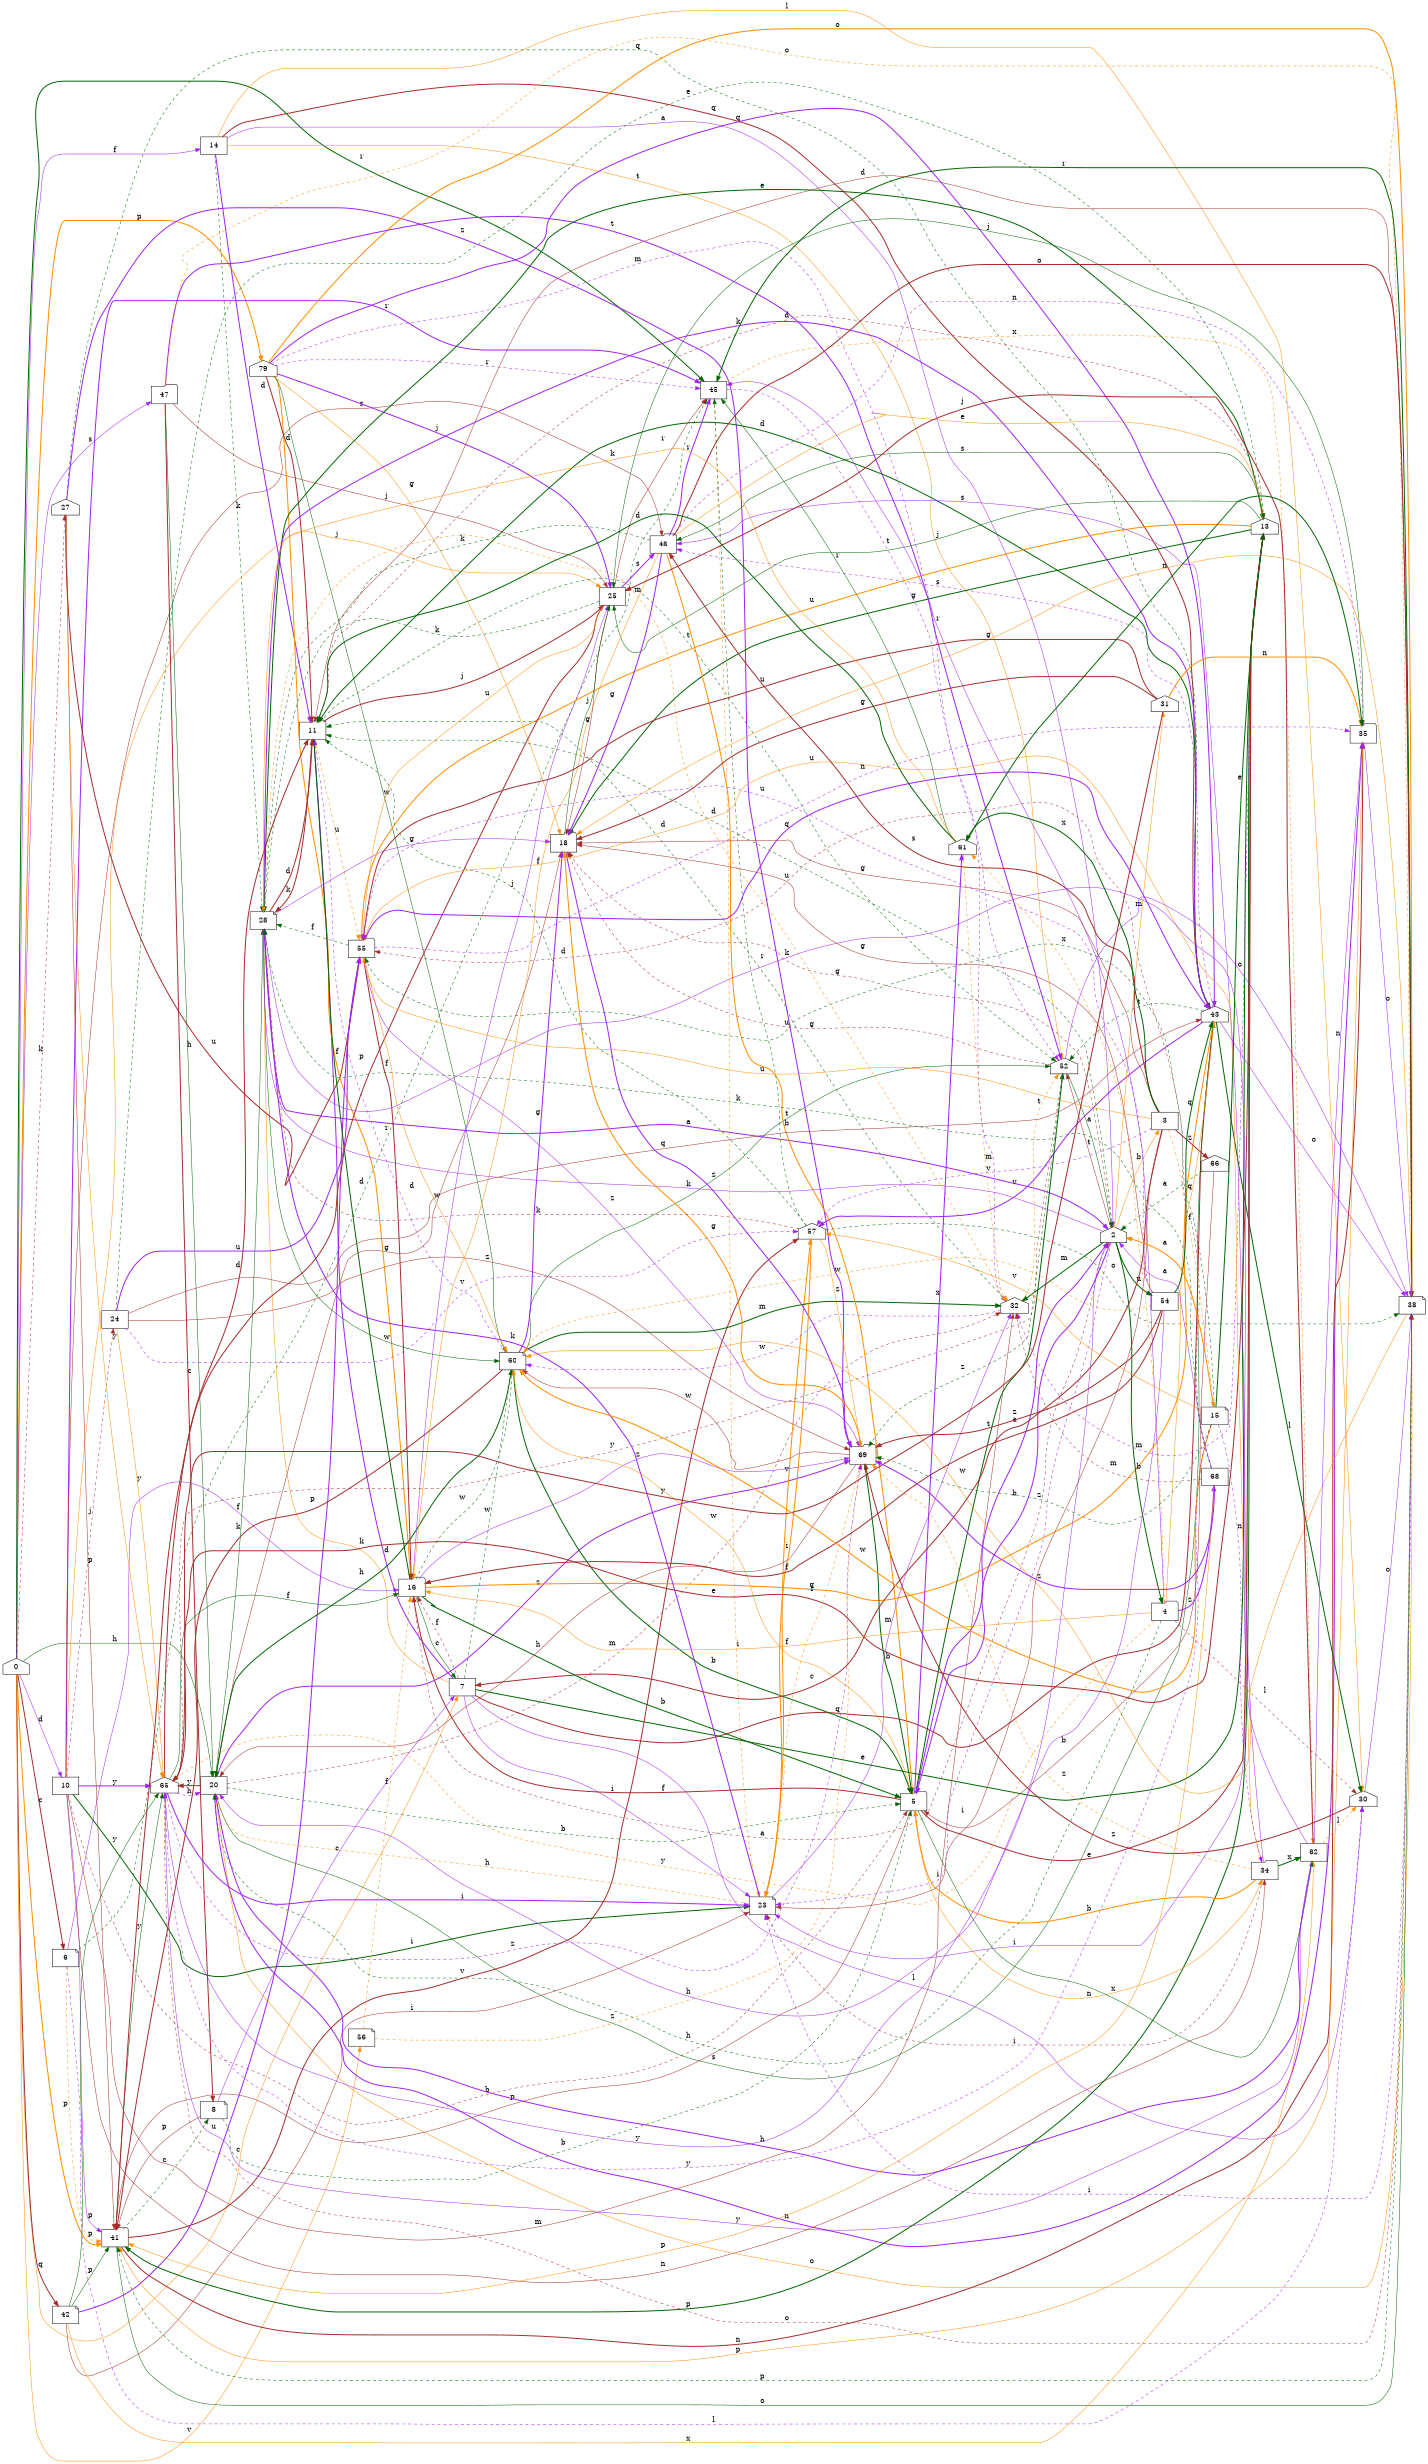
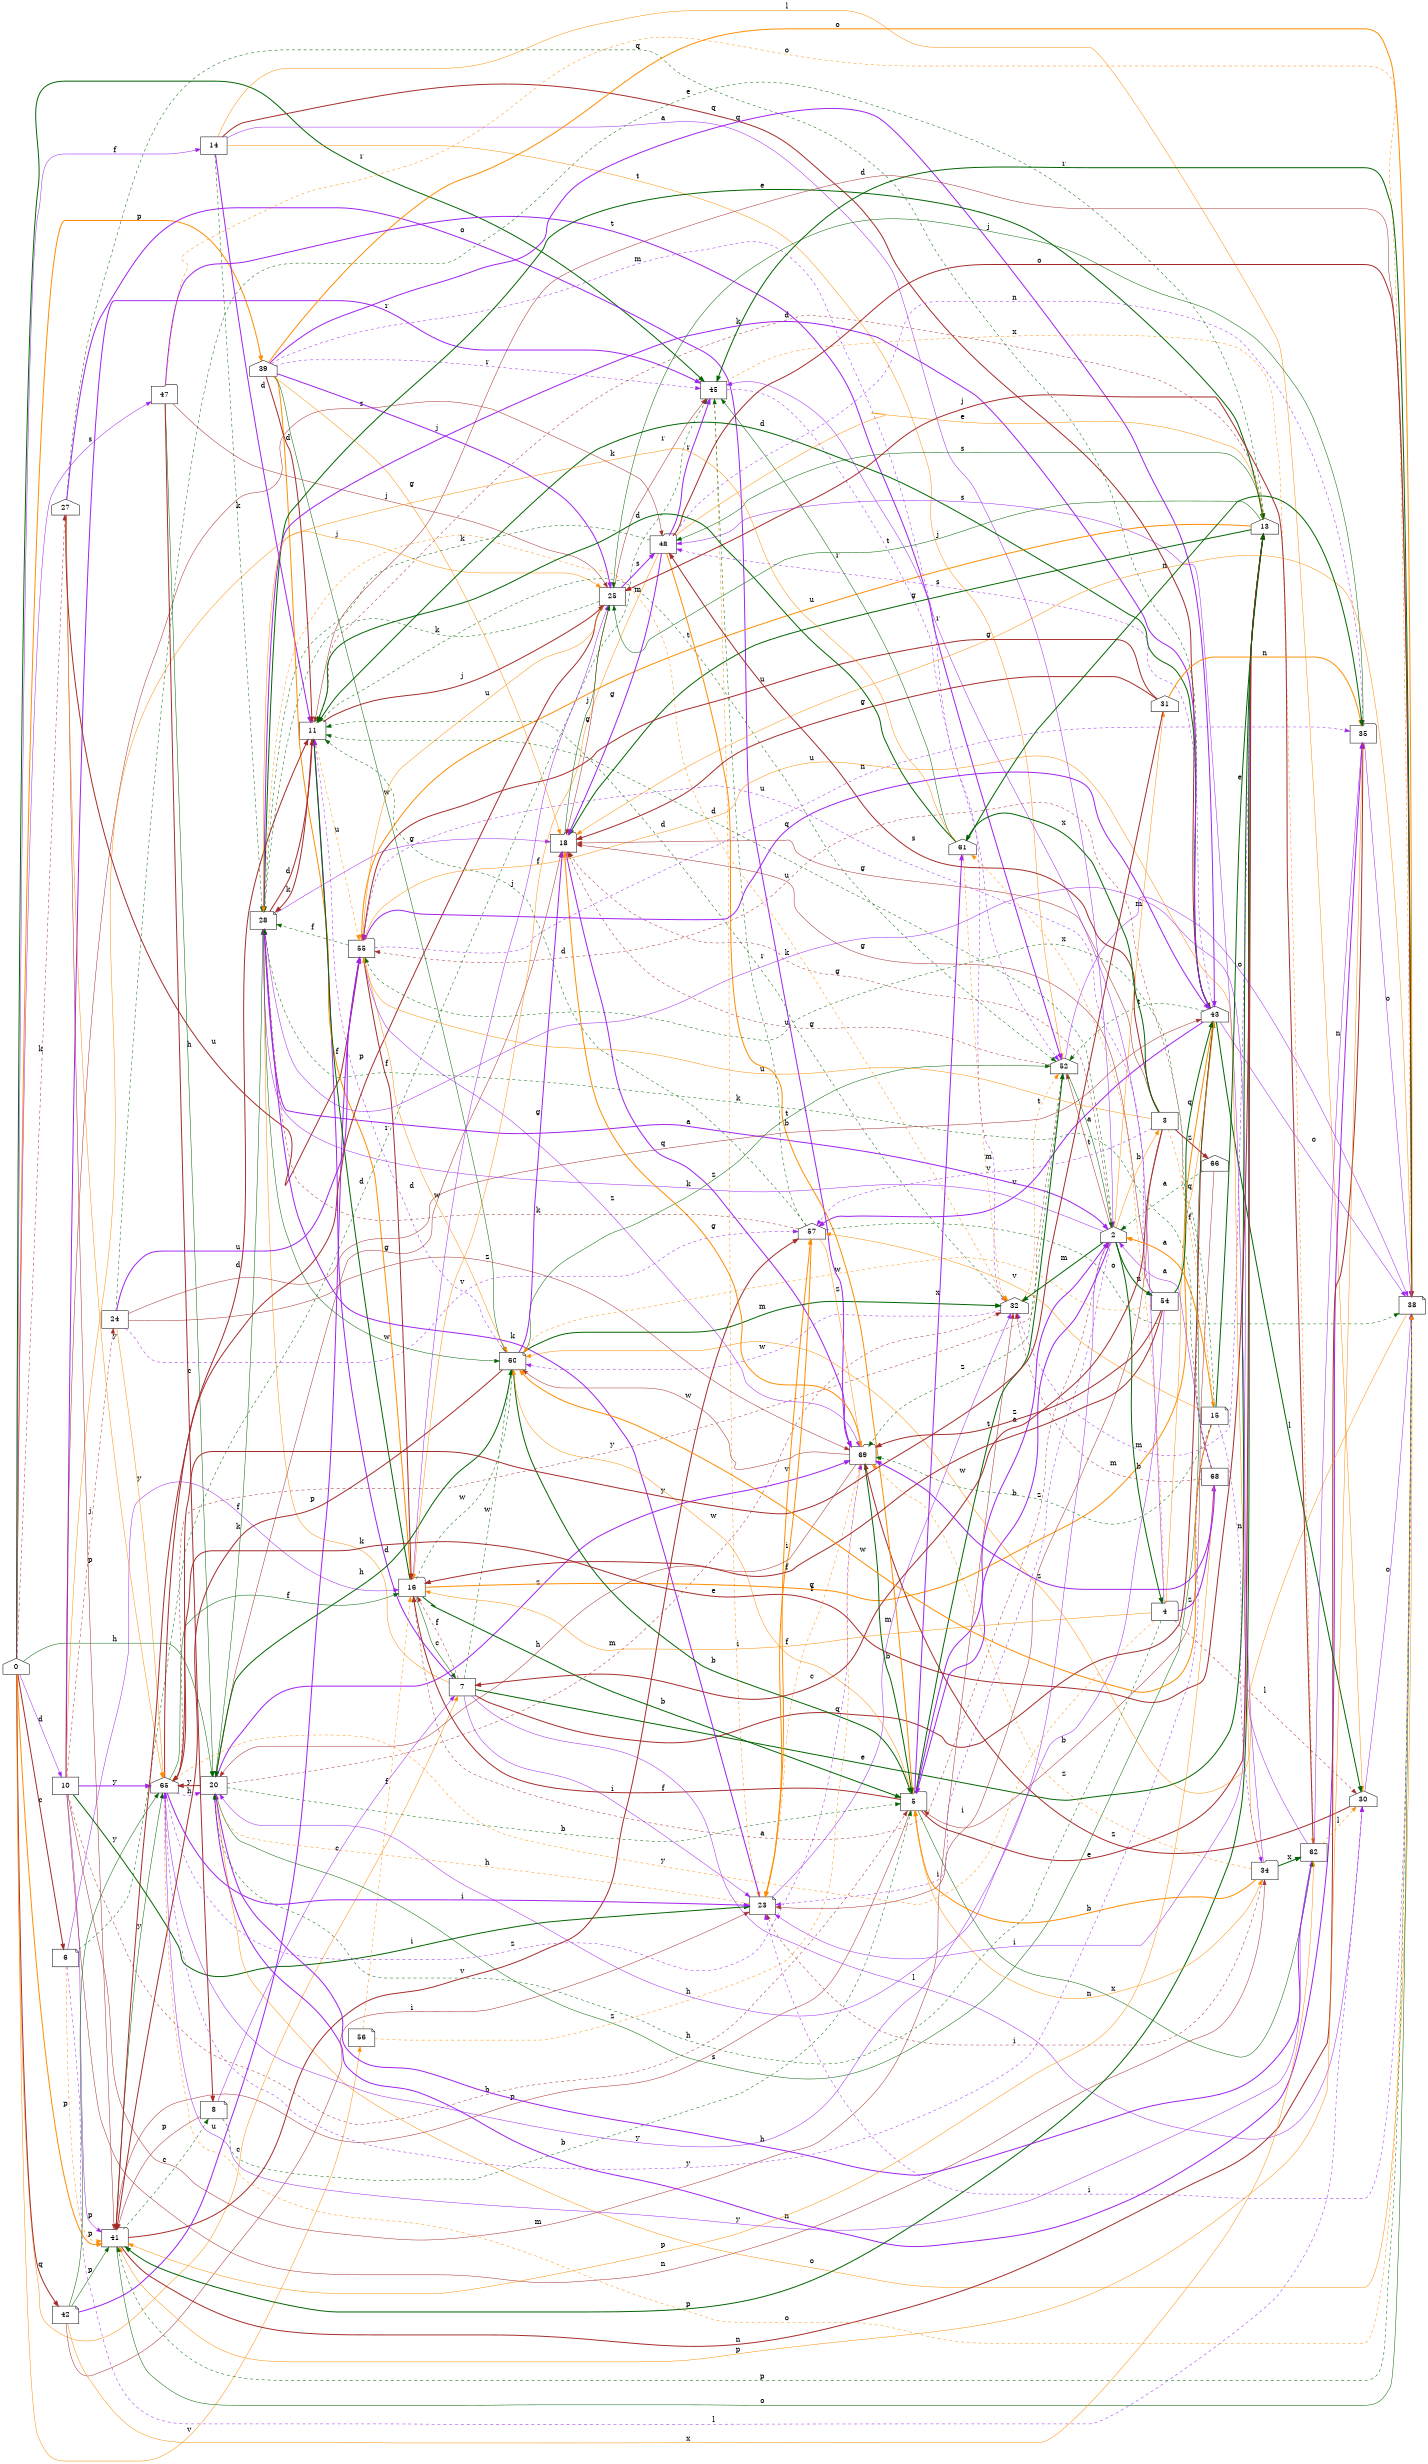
(462, 231) -> (462, 231)
(263, 369) -> (263, 369)
(619, 1468) -> none
(1099, 2343) -> (1099, 2343)
